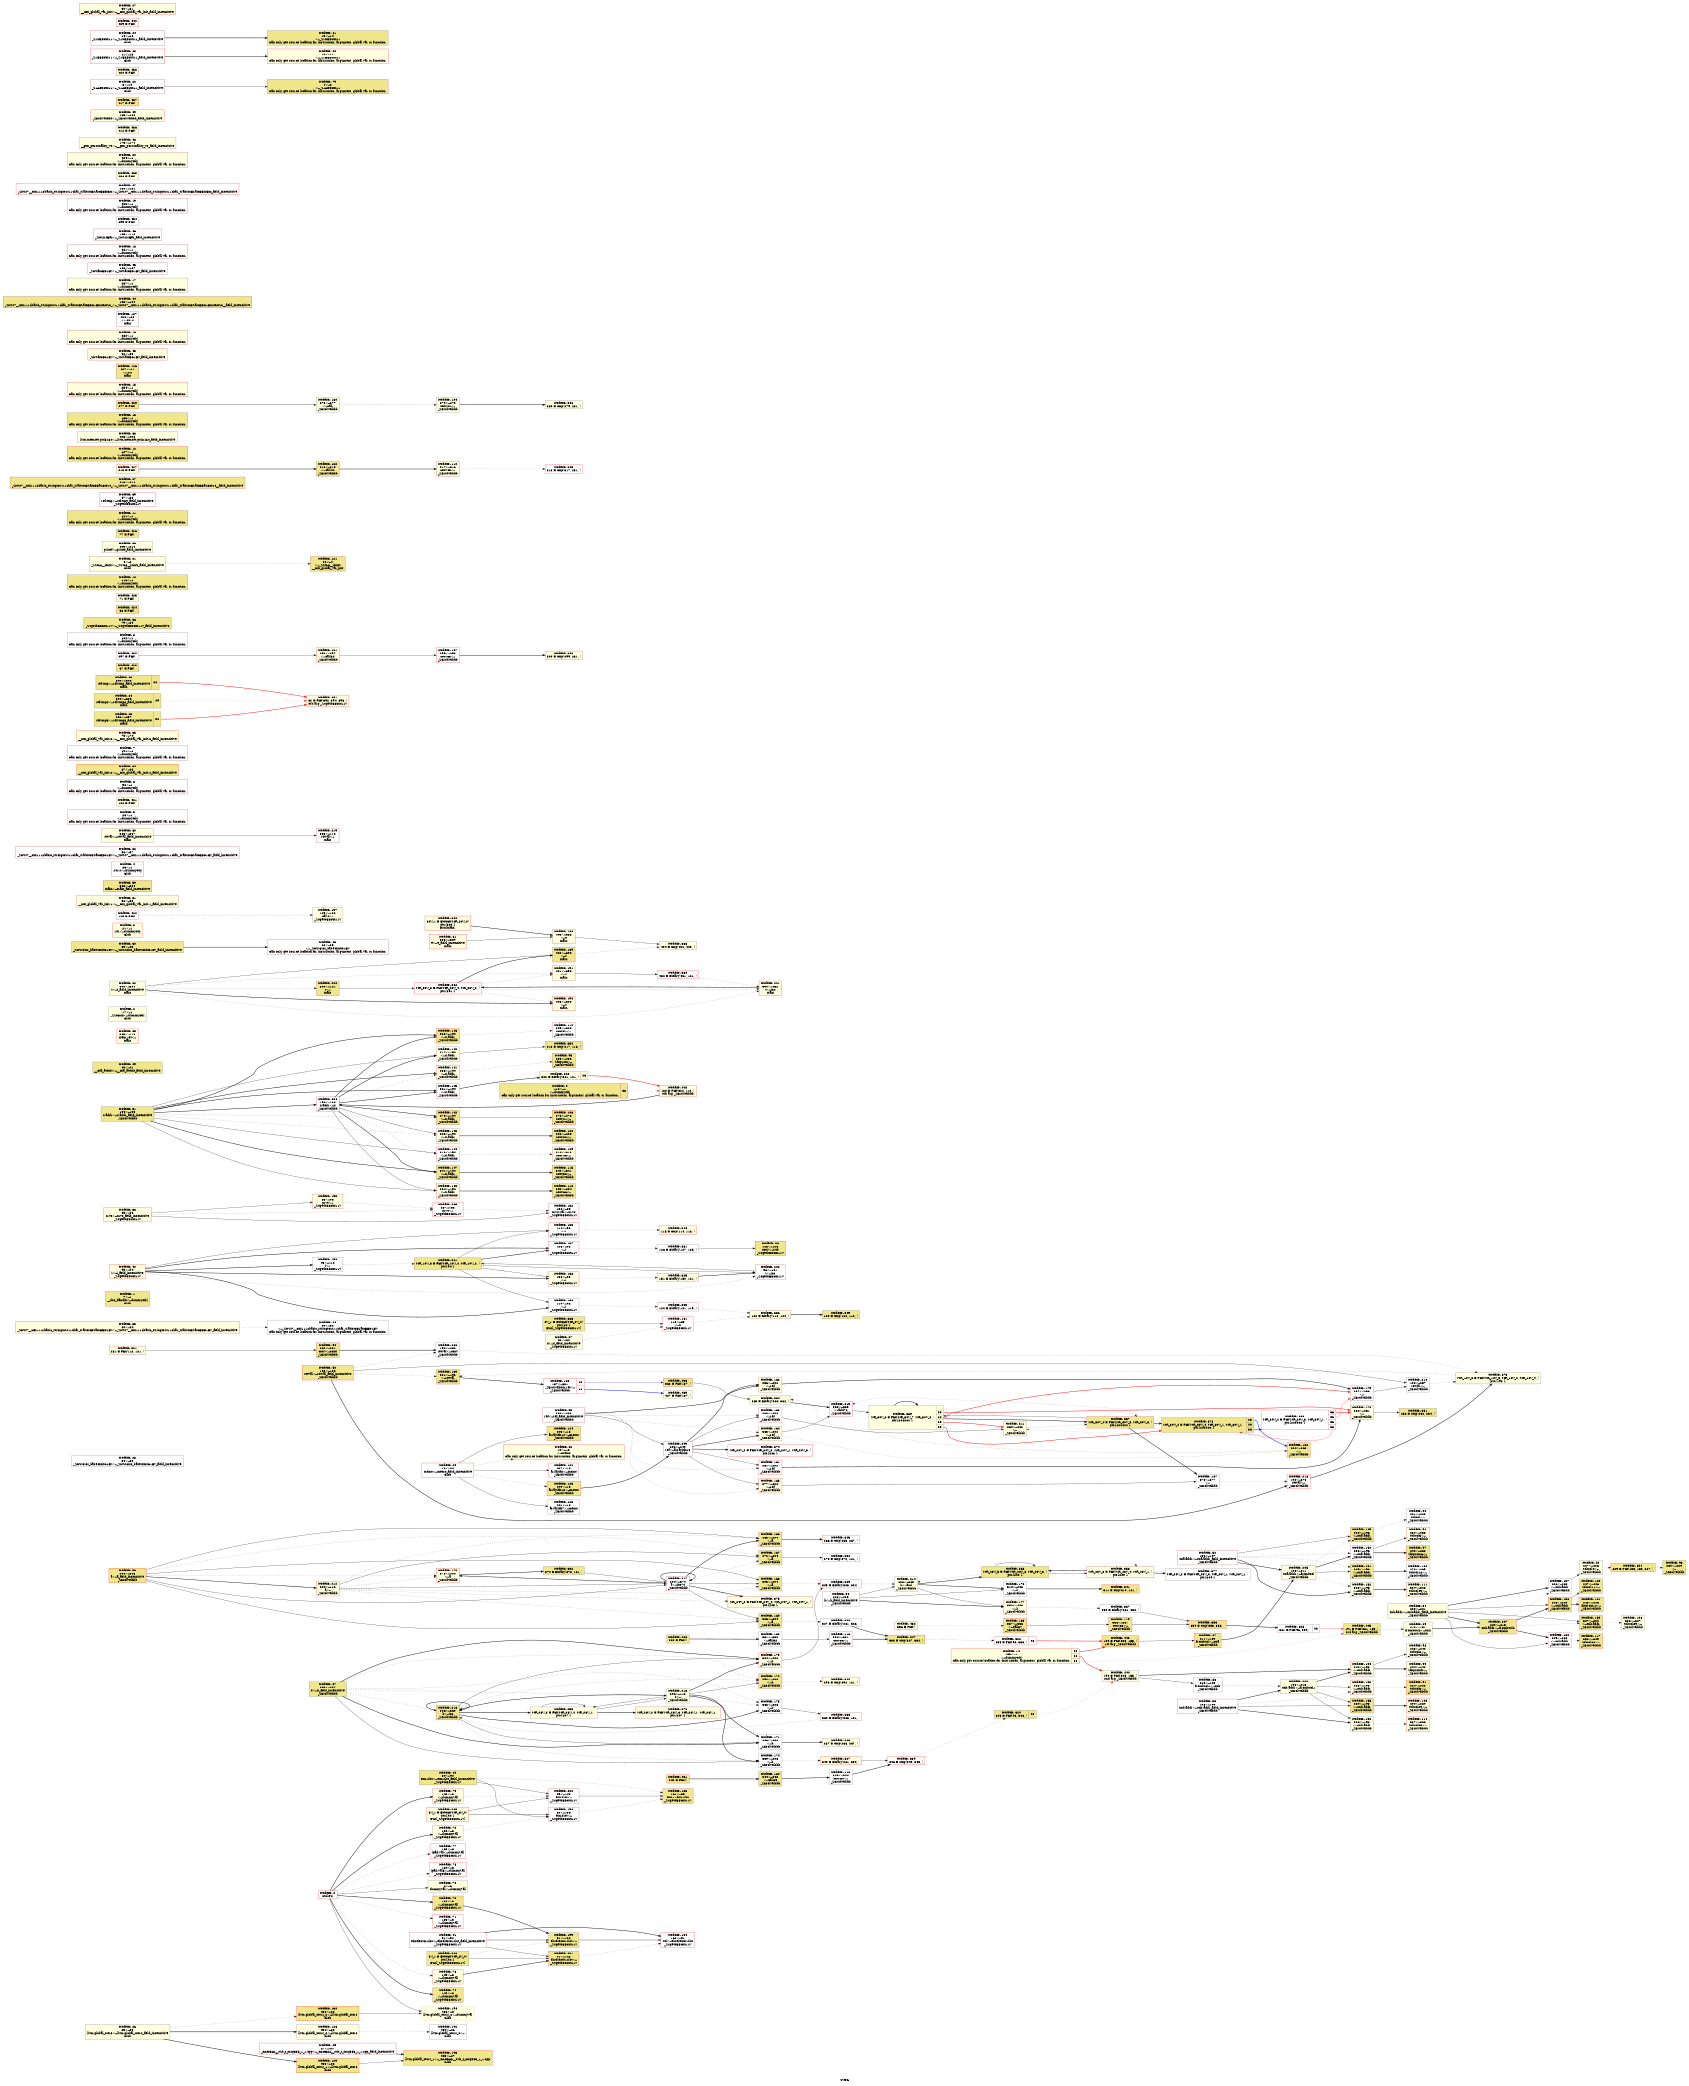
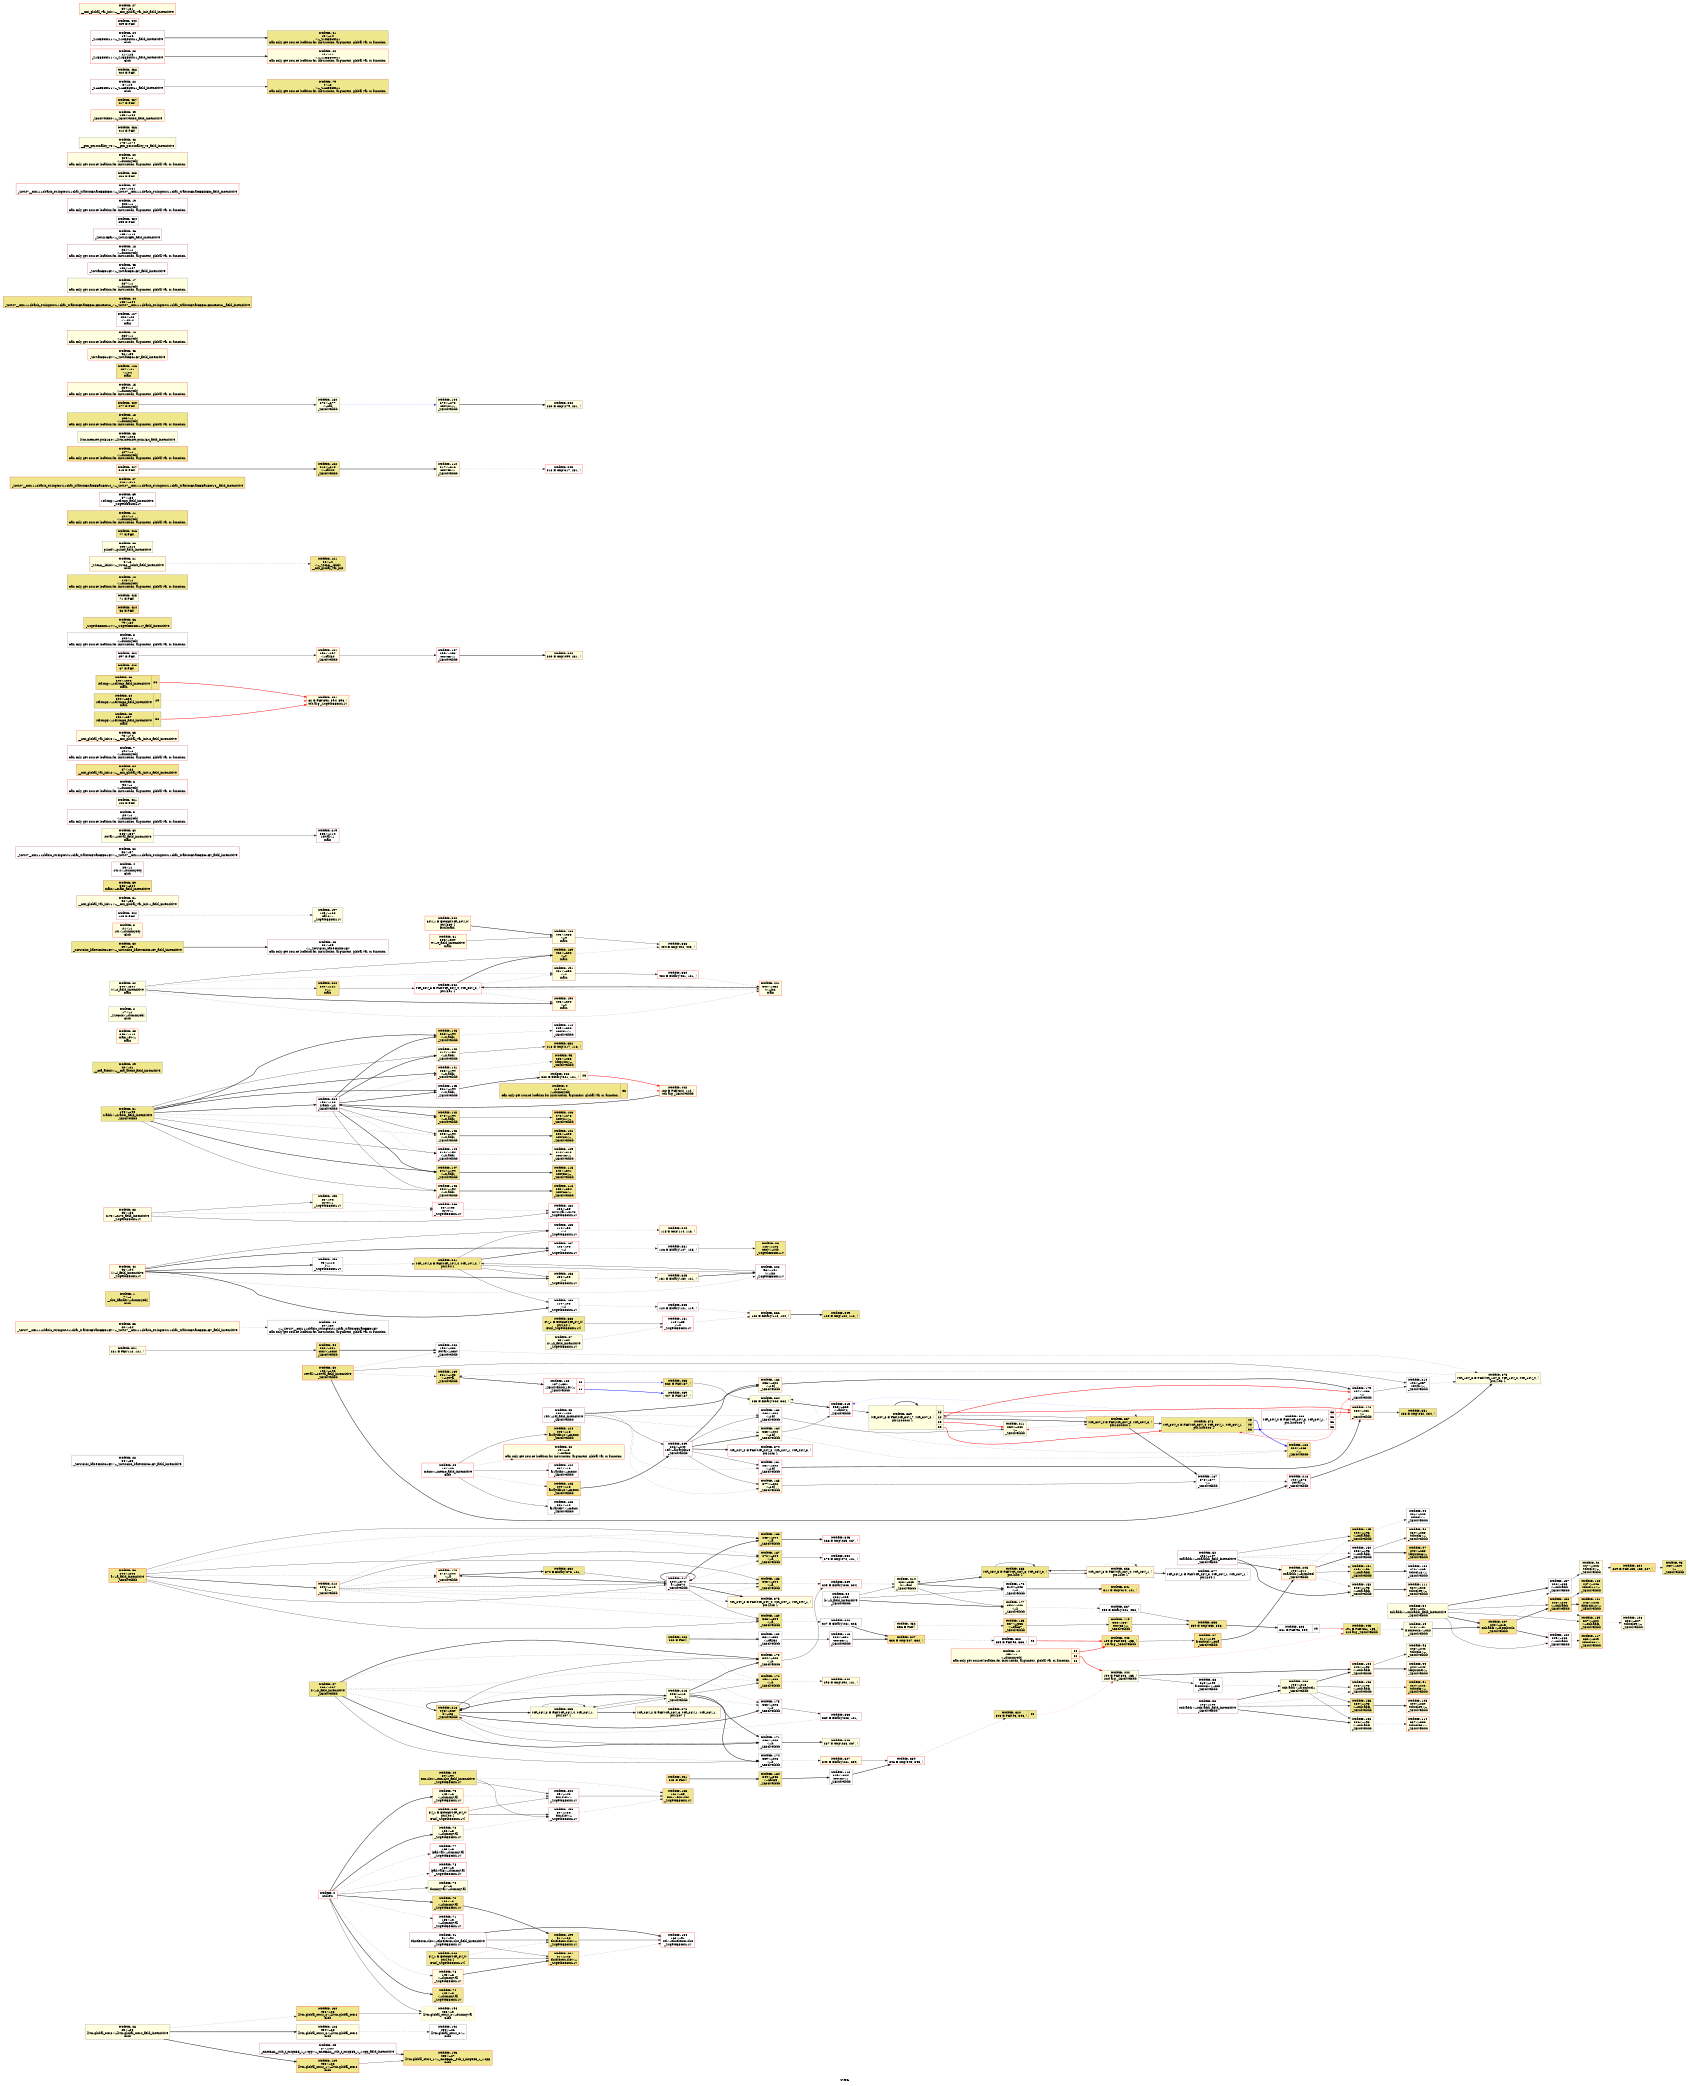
(387, 405) -> (387, 405)
(1547, 1625) -> (1574, 1613)
